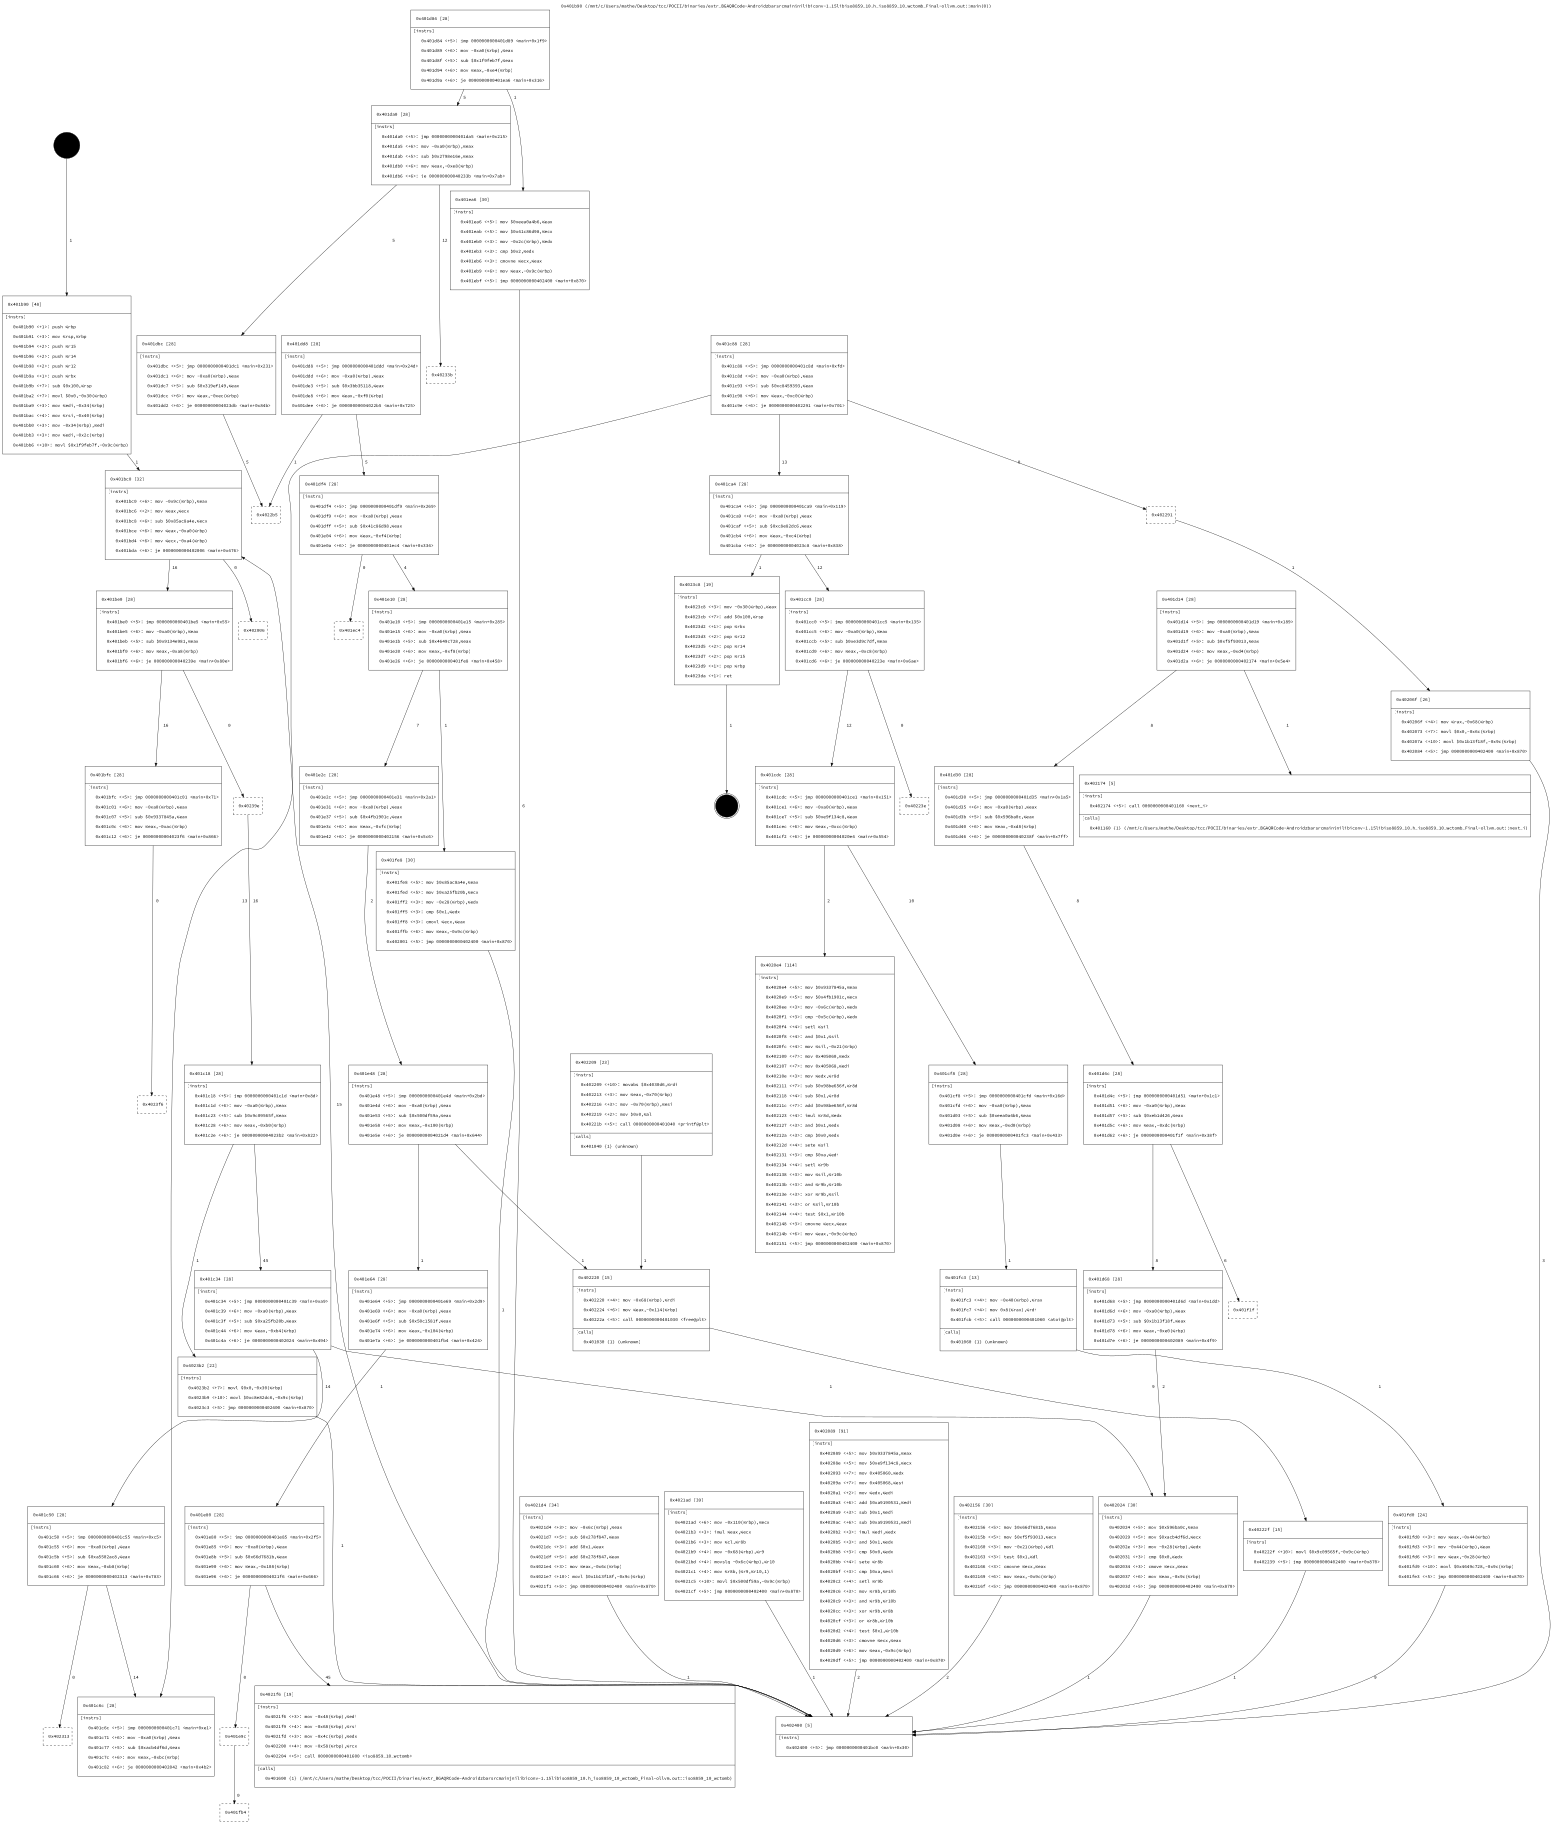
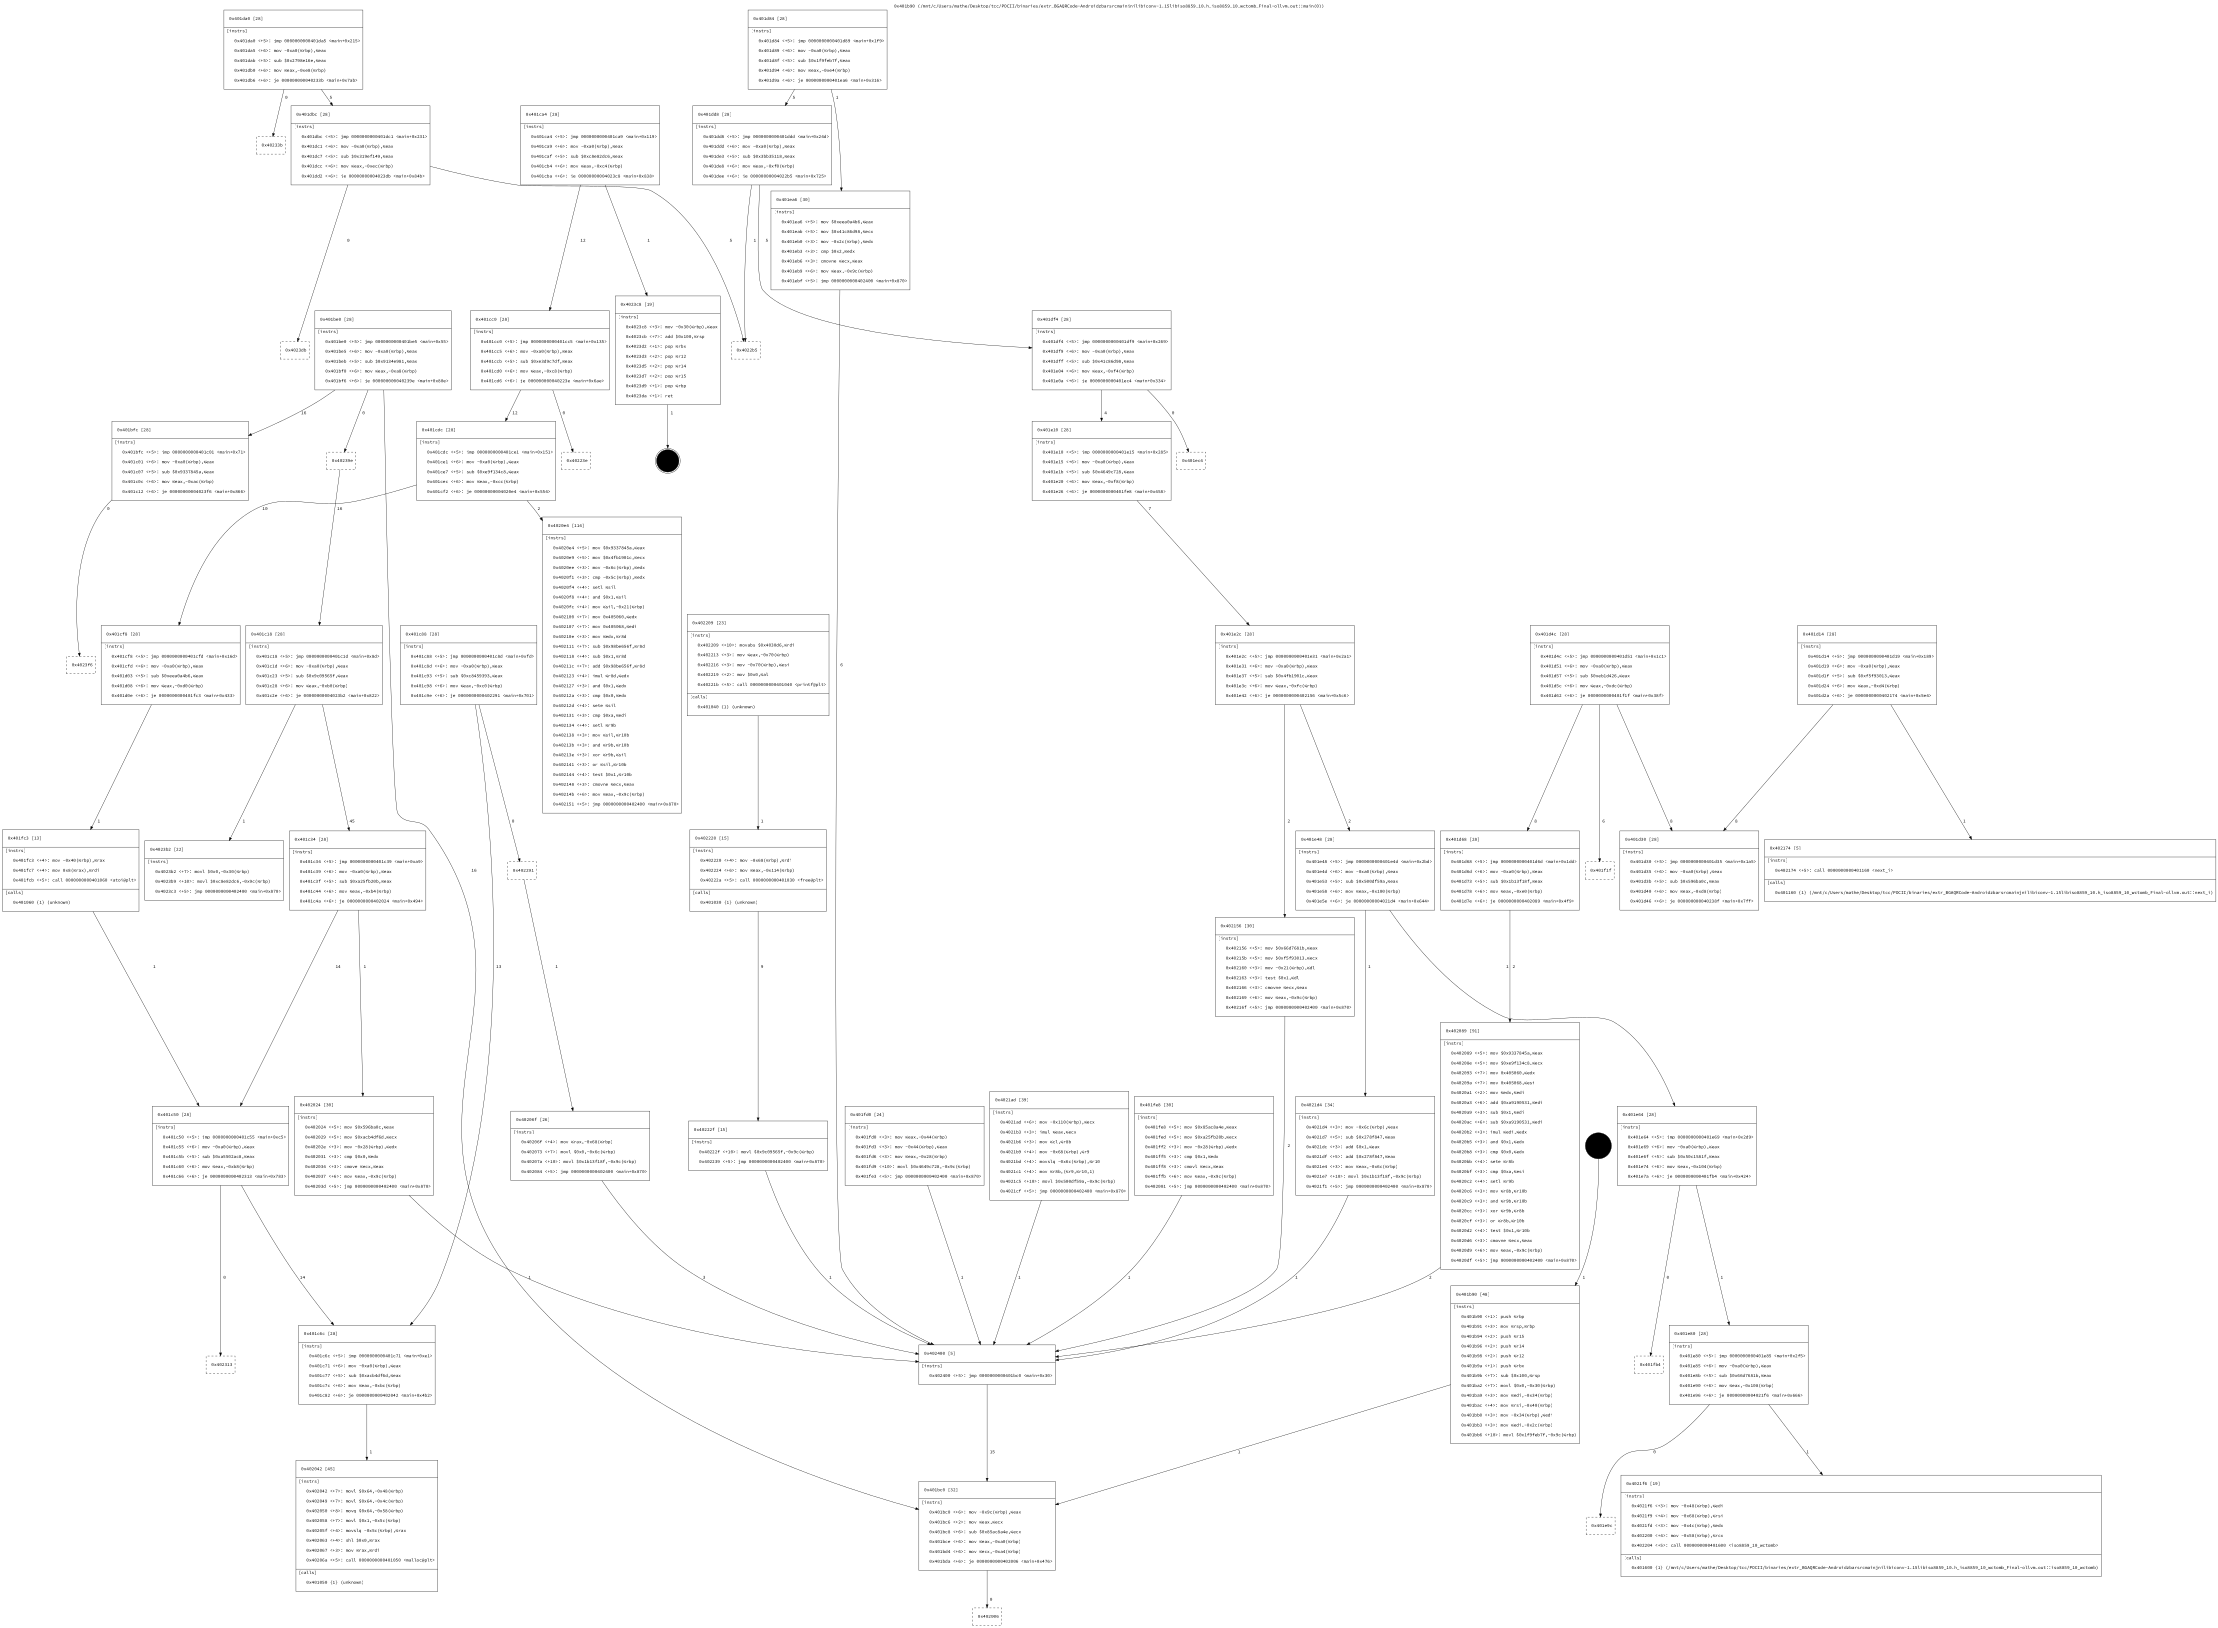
(461, 96) -> (791, 96)
(444, 240) -> (285, 97)
none -> (295, 350)
(779, 443) -> none
(169, 574) -> (468, 1060)
(442, 759) -> none
none -> (1285, 809)
(1078, 954) -> (1644, 766)
(515, 1204) -> (1365, 1002)
(1286, 1373) -> (145, 1007)
(1160, 1421) -> (1510, 965)
none -> (367, 1526)
(327, 1678) -> (1806, 1452)
(1374, 1678) -> (961, 1277)
(444, 1685) -> none
(234, 1773) -> (1665, 1269)
